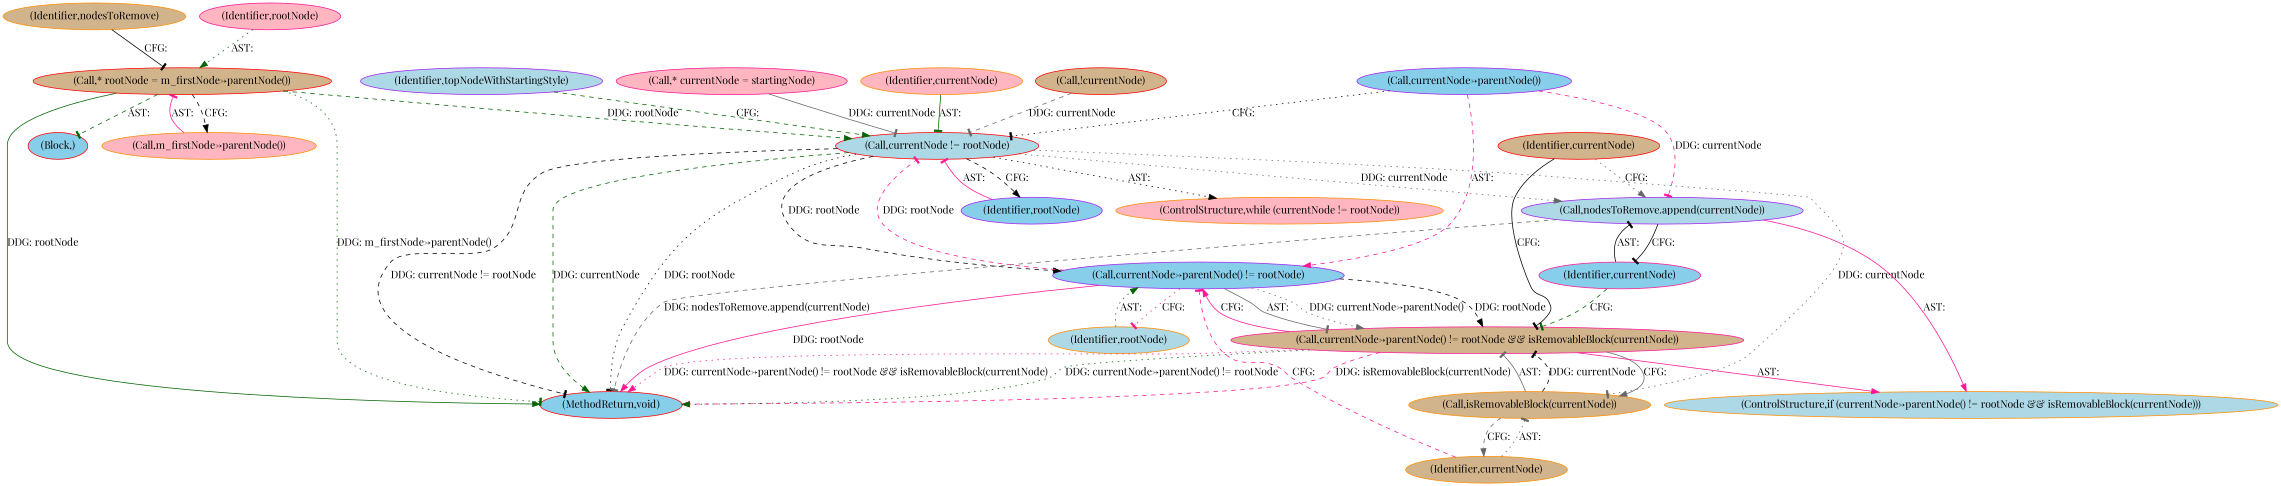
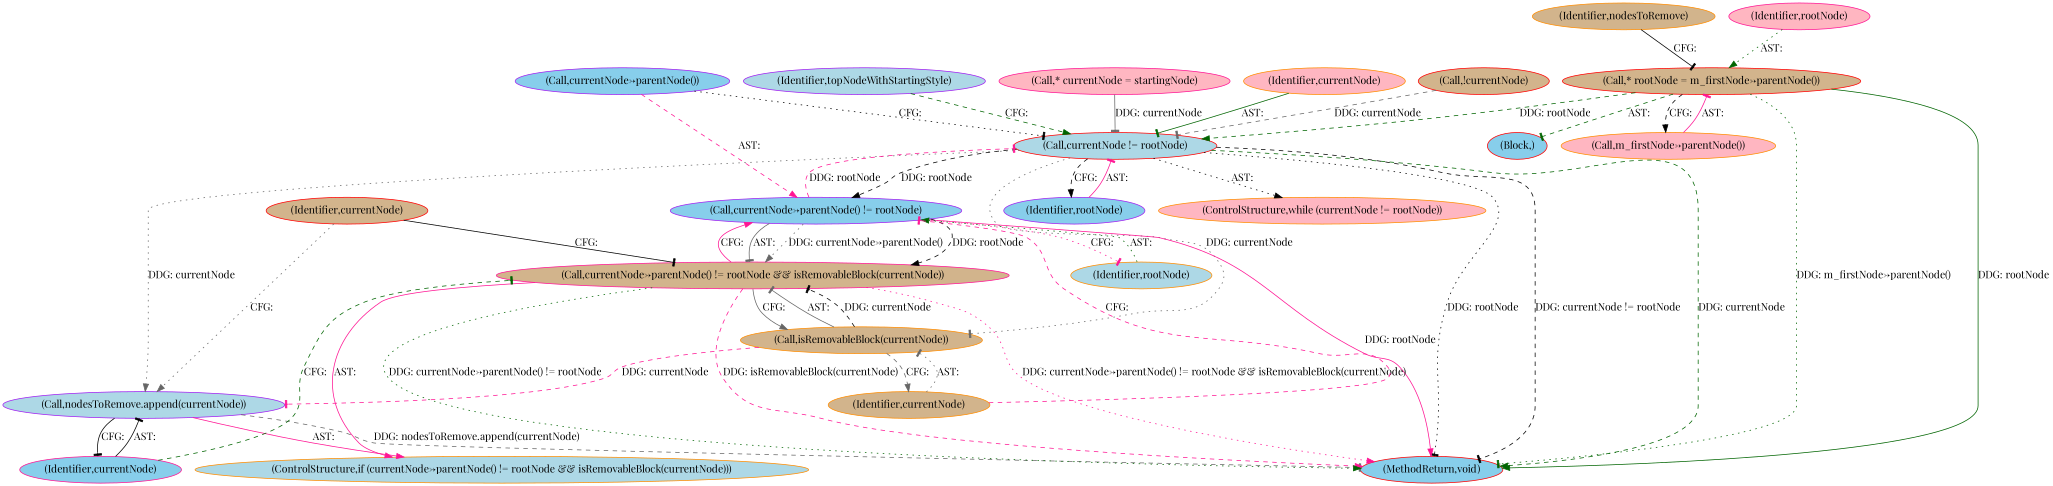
(1636, 114) -> (527, 392)
